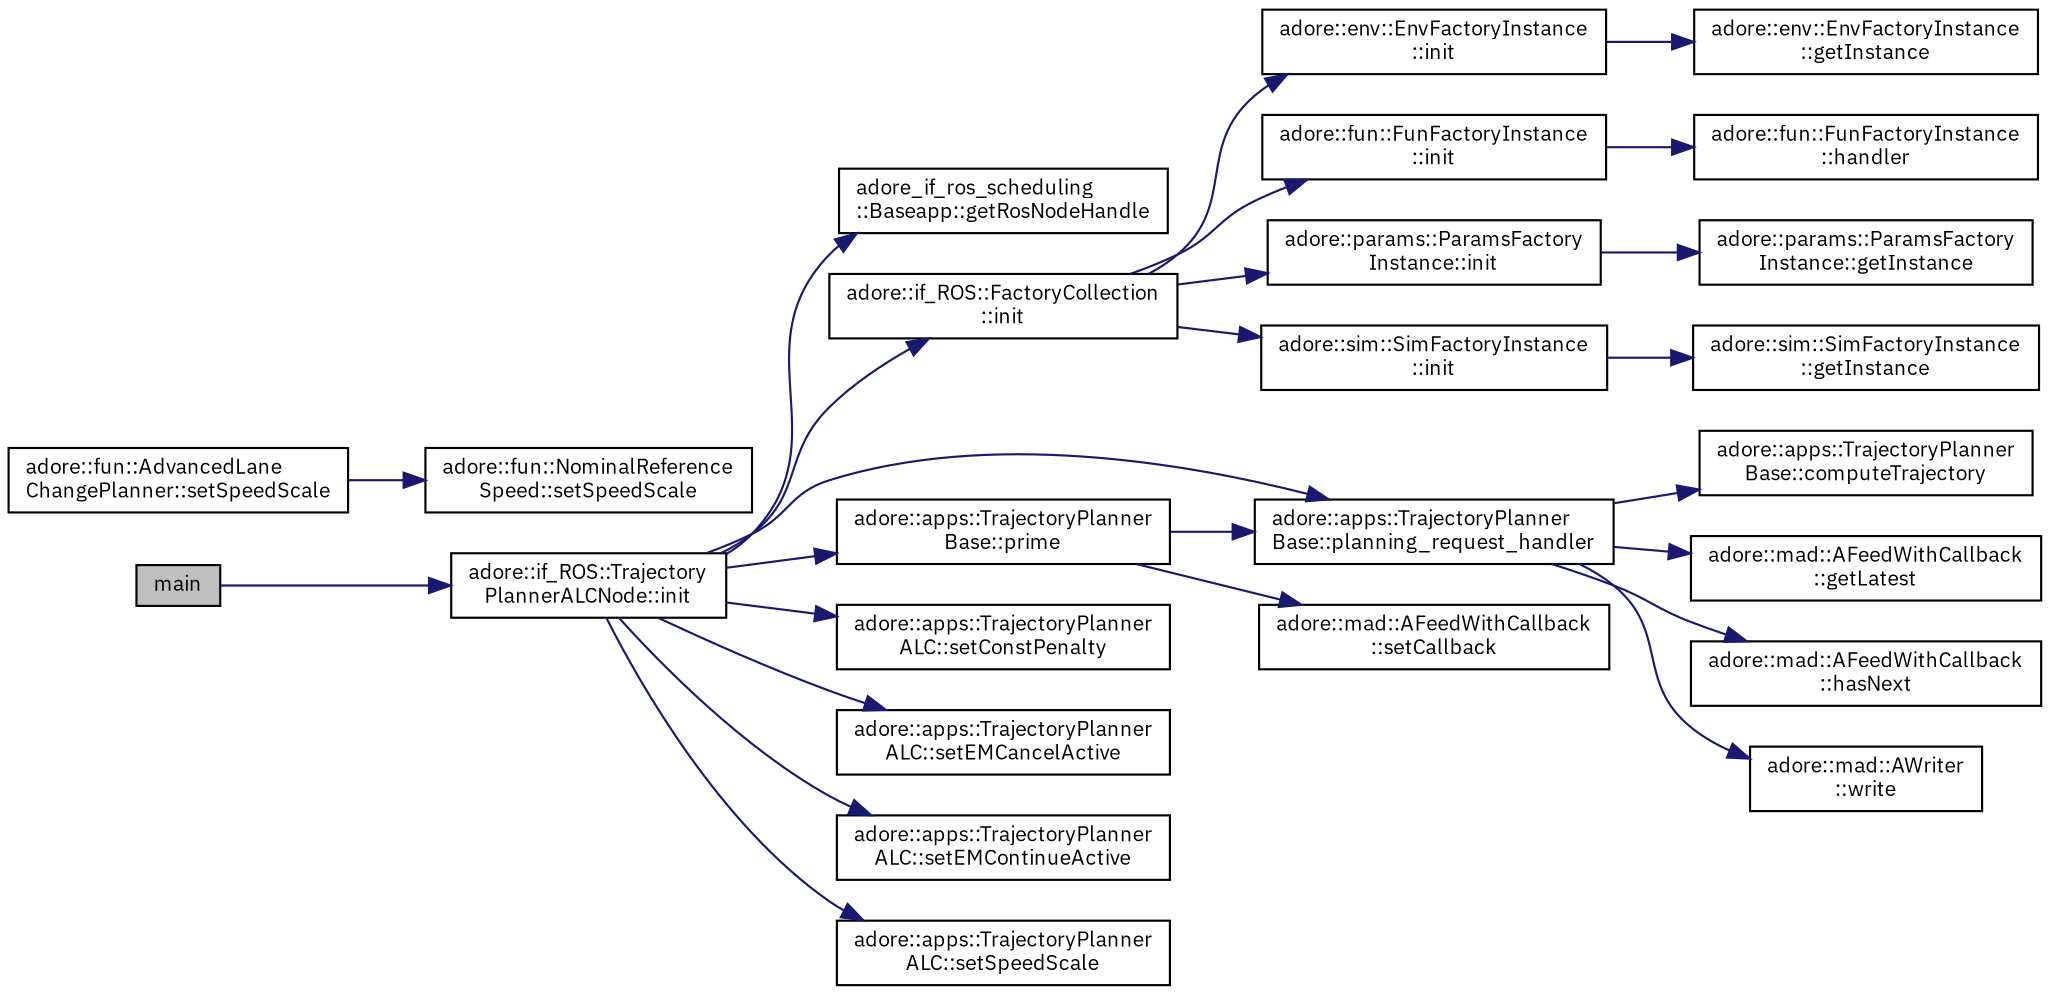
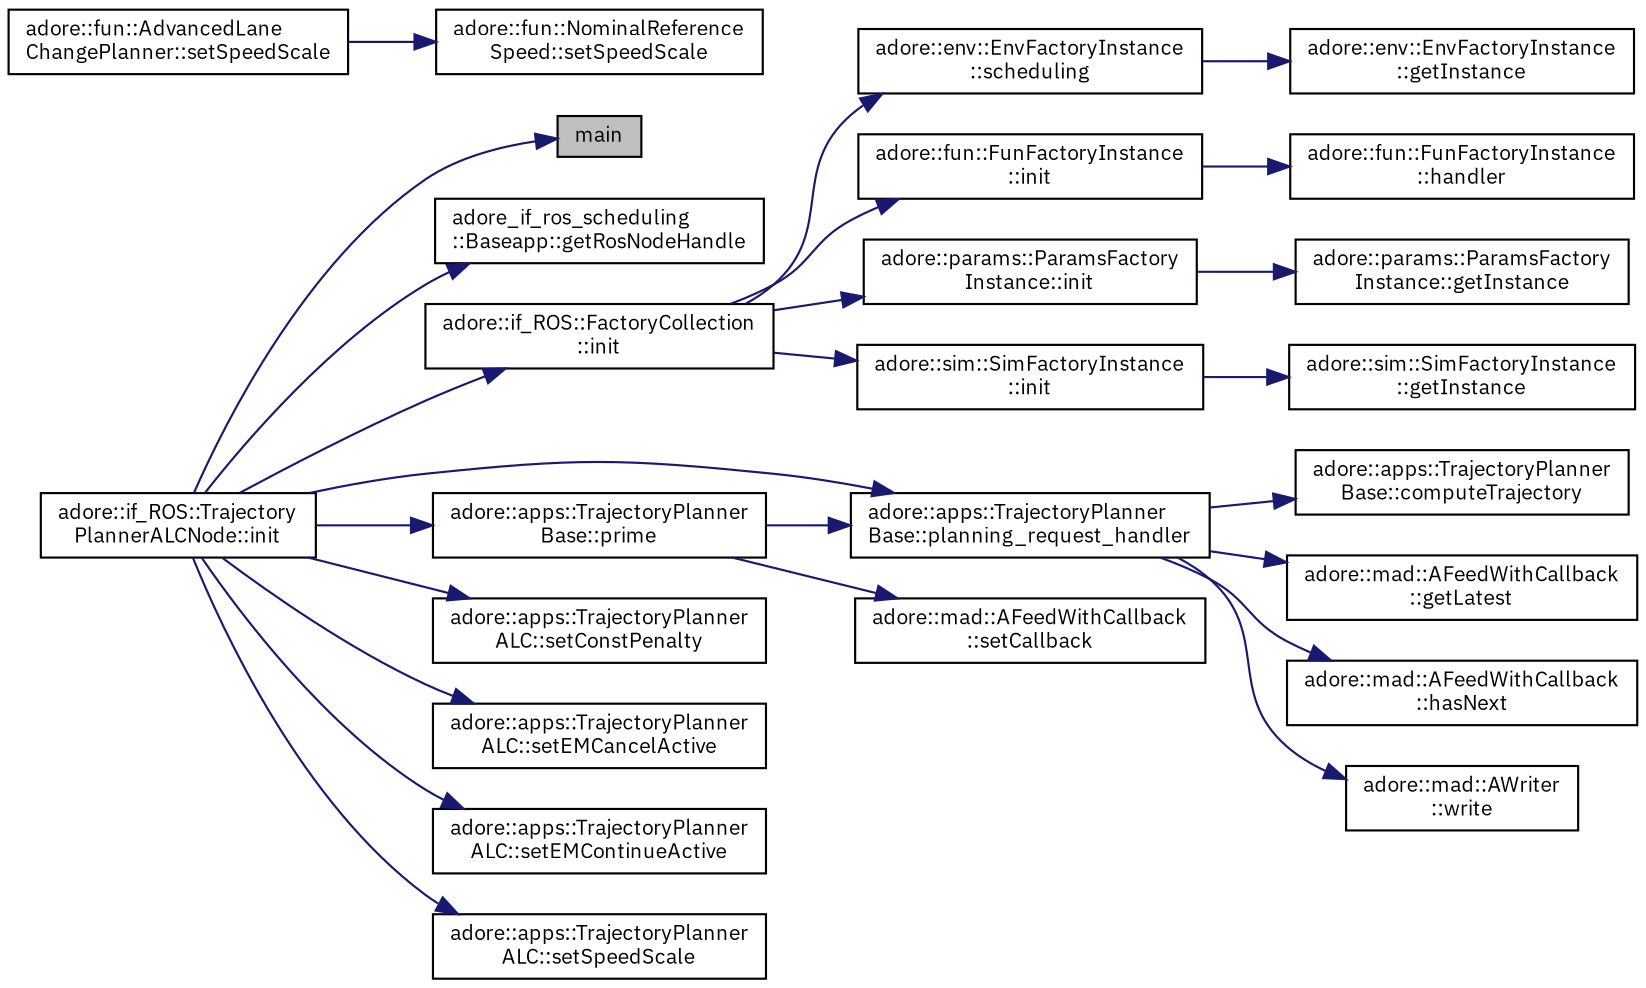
(1434, 42) -> (1030, 61)
(325, 585) -> (326, 274)
